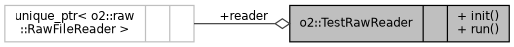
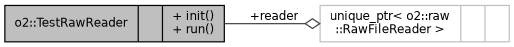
(234, 24) -> (265, 24)
